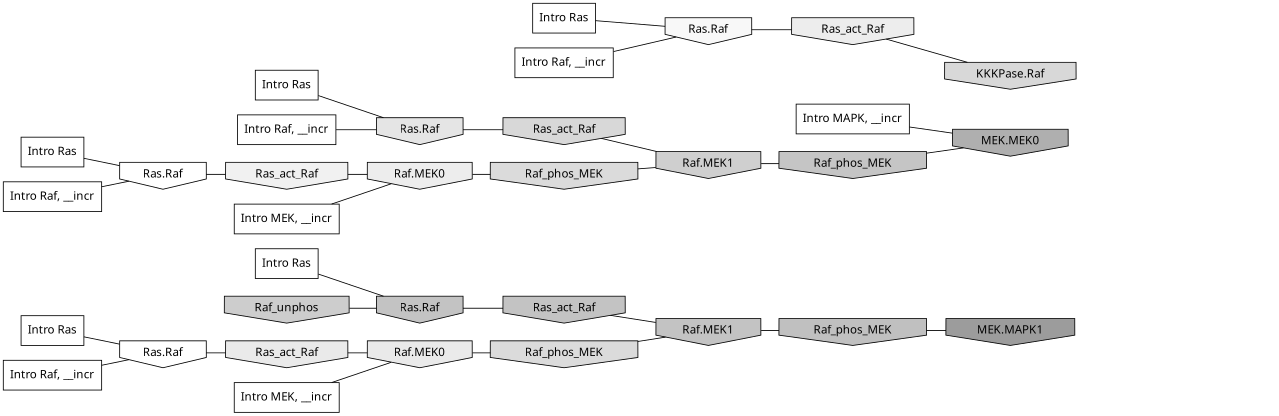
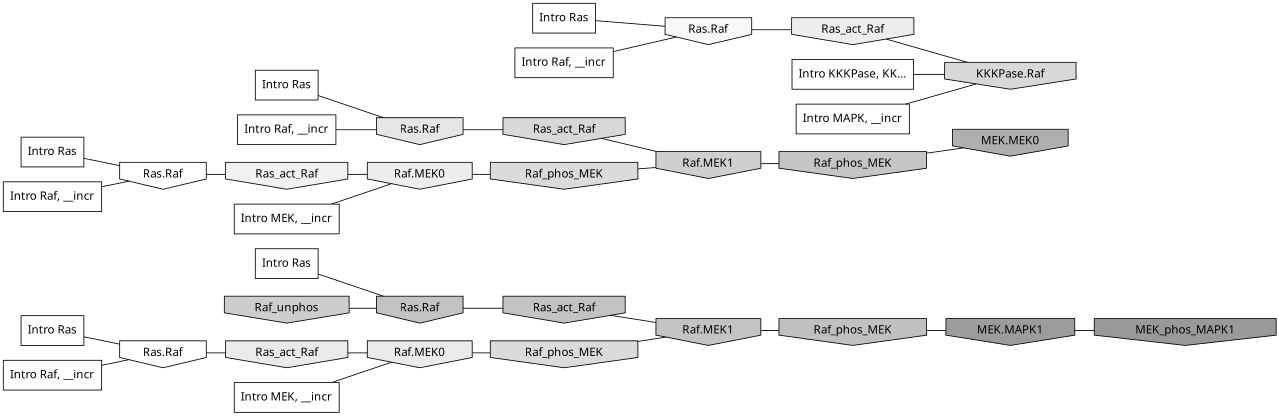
none -> (853, 74)
(931, 130) -> (941, 94)
none -> (1185, 331)
